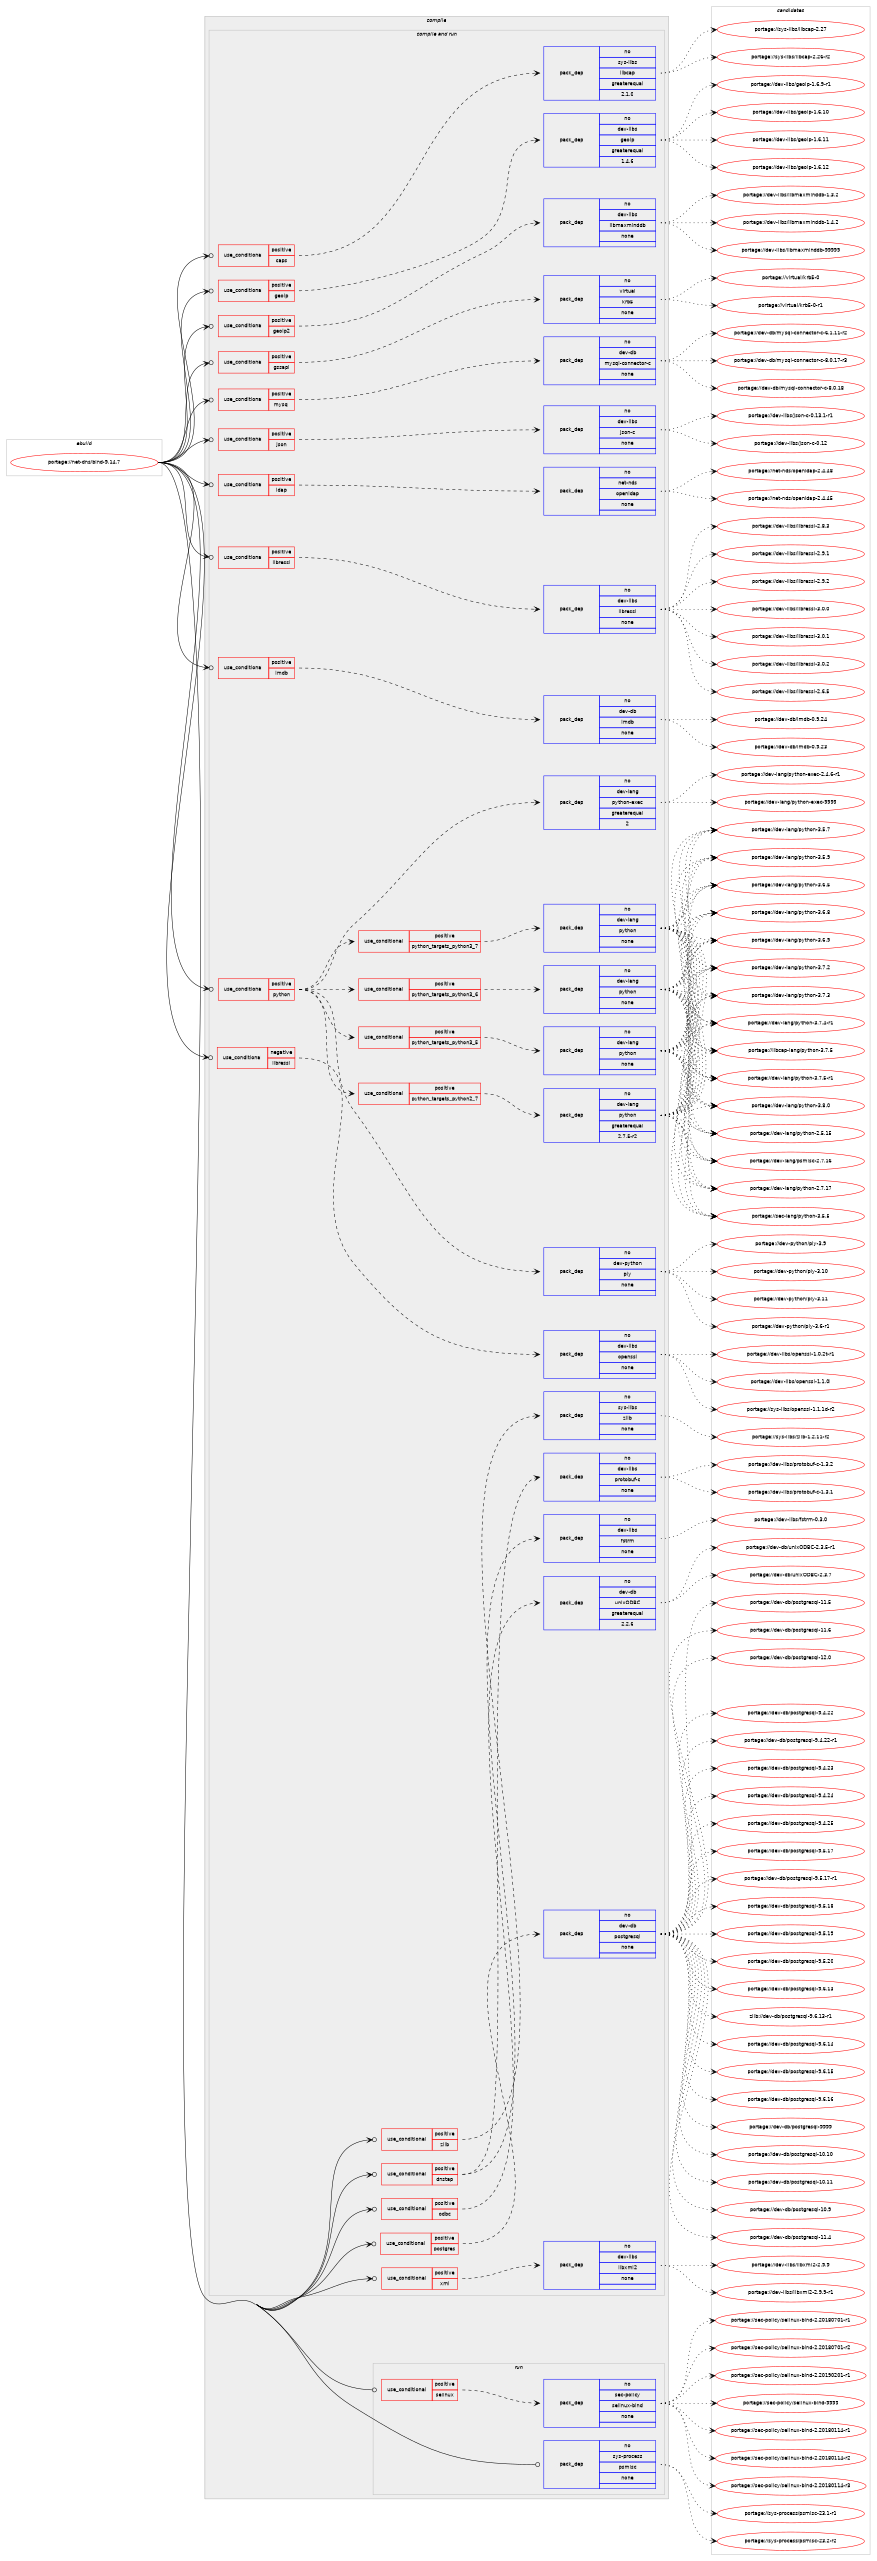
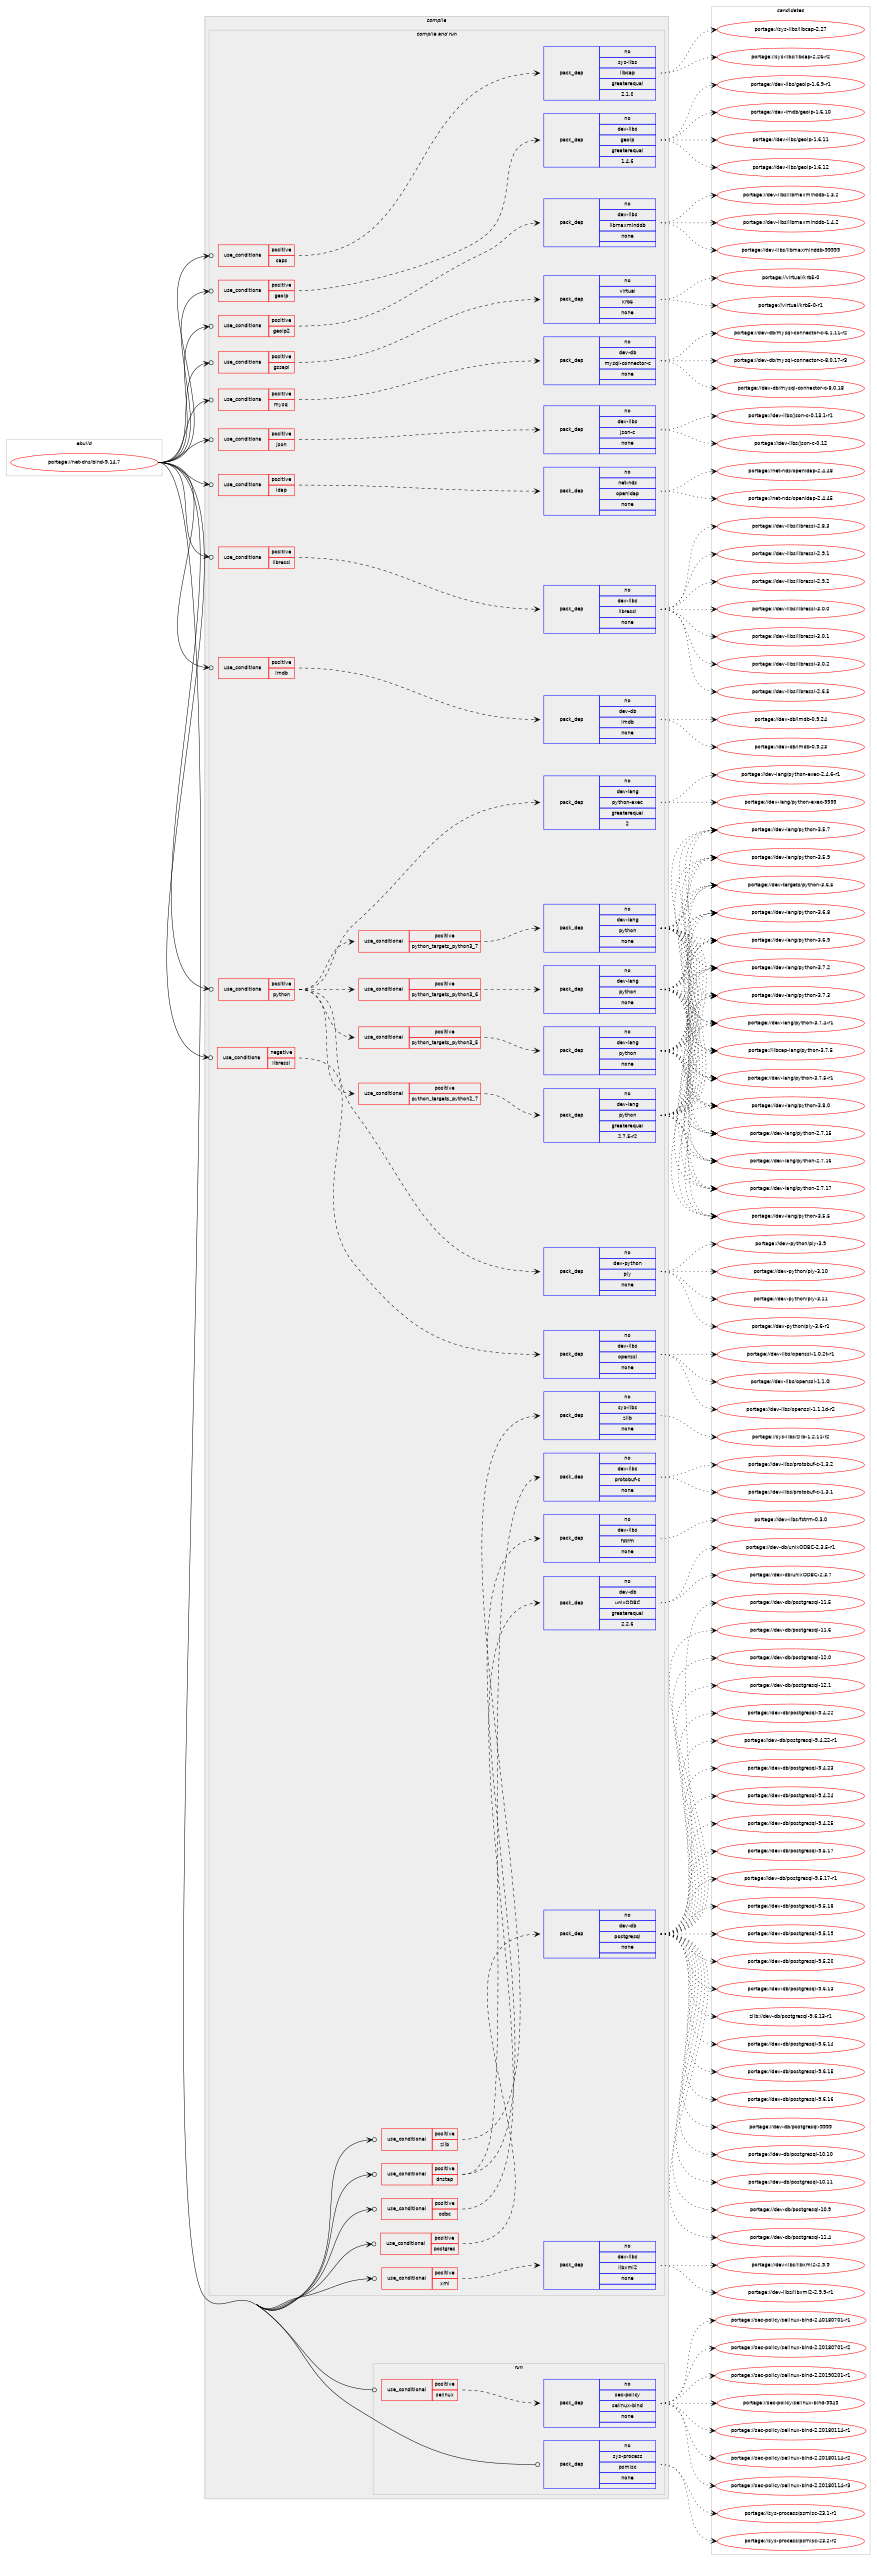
(791, 112) -> (791, 112)
(791, 885) -> (791, 885)
(791, 1134) -> (791, 1134)
(791, 1161) -> (791, 1161)
(791, 1216) -> (791, 1216)
(791, 1410) -> (791, 1410)
none -> (791, 1686)
(791, 2320) -> (791, 2320)
(791, 2403) -> (791, 2403)
